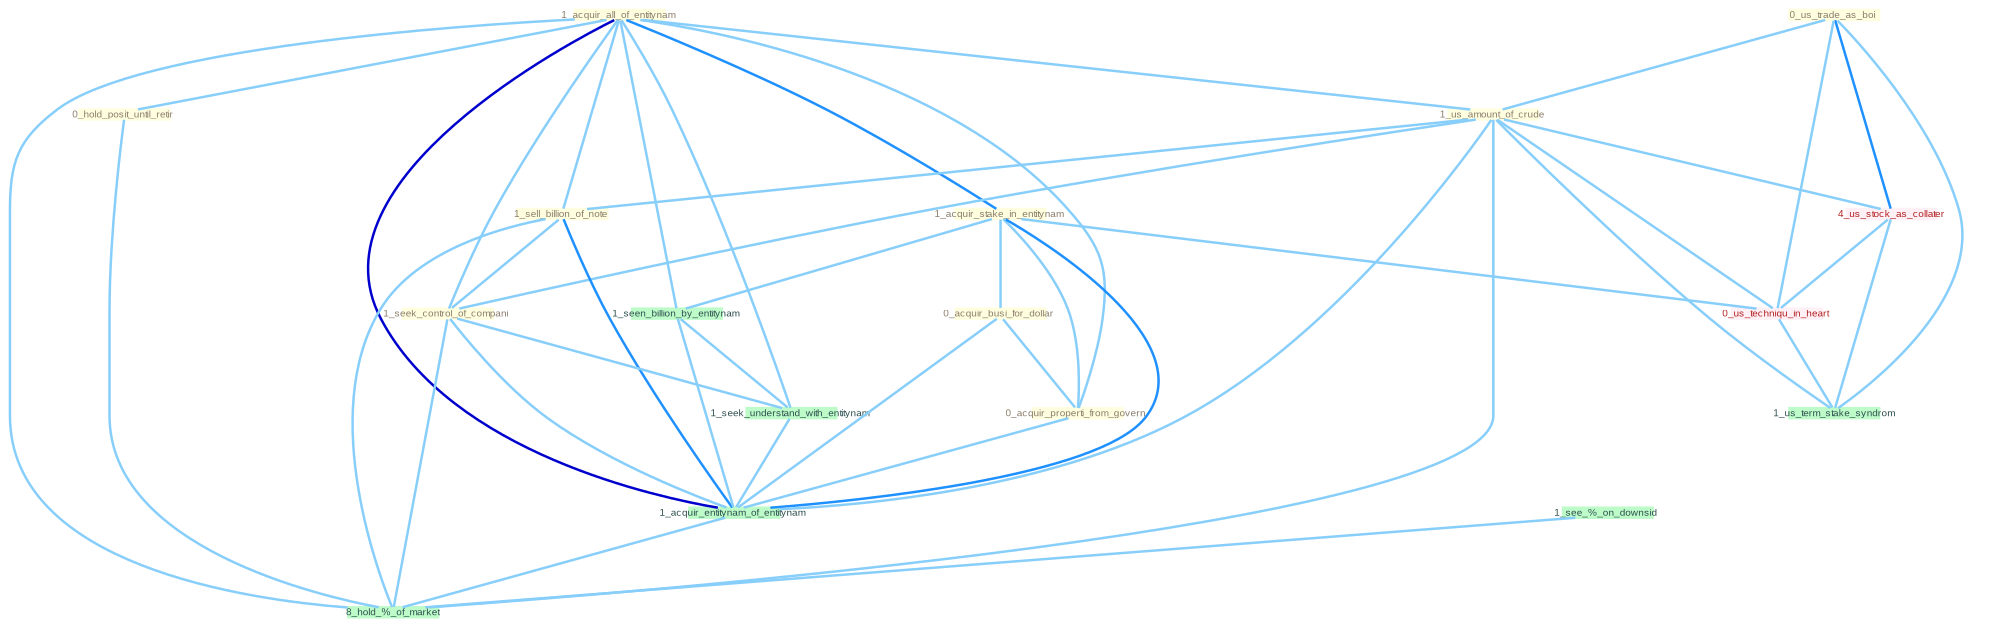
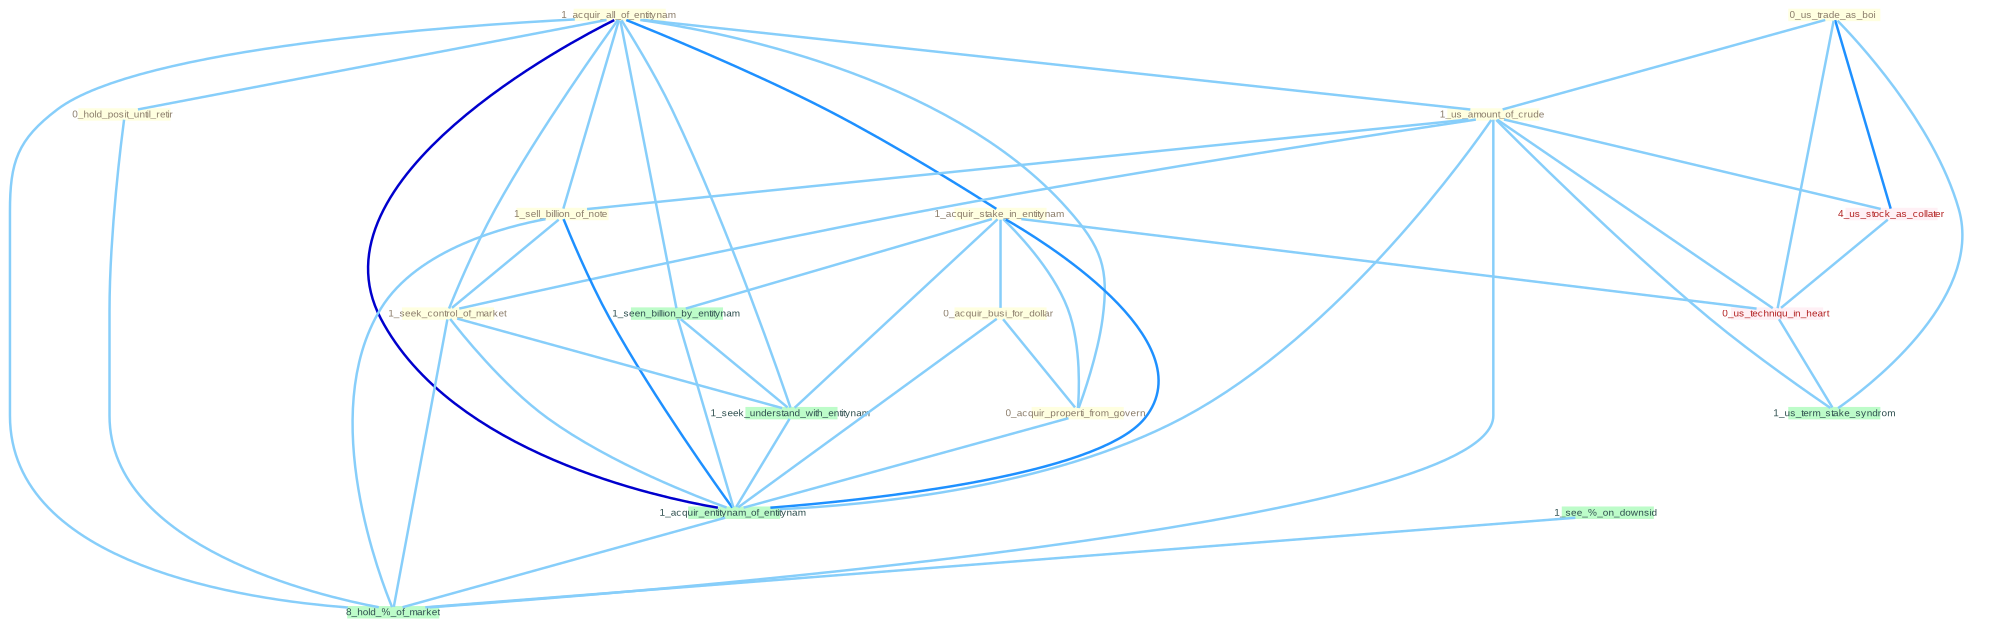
(448, 314) -> (448, 314)
none -> (896, 314)
(1863, 314) -> none
